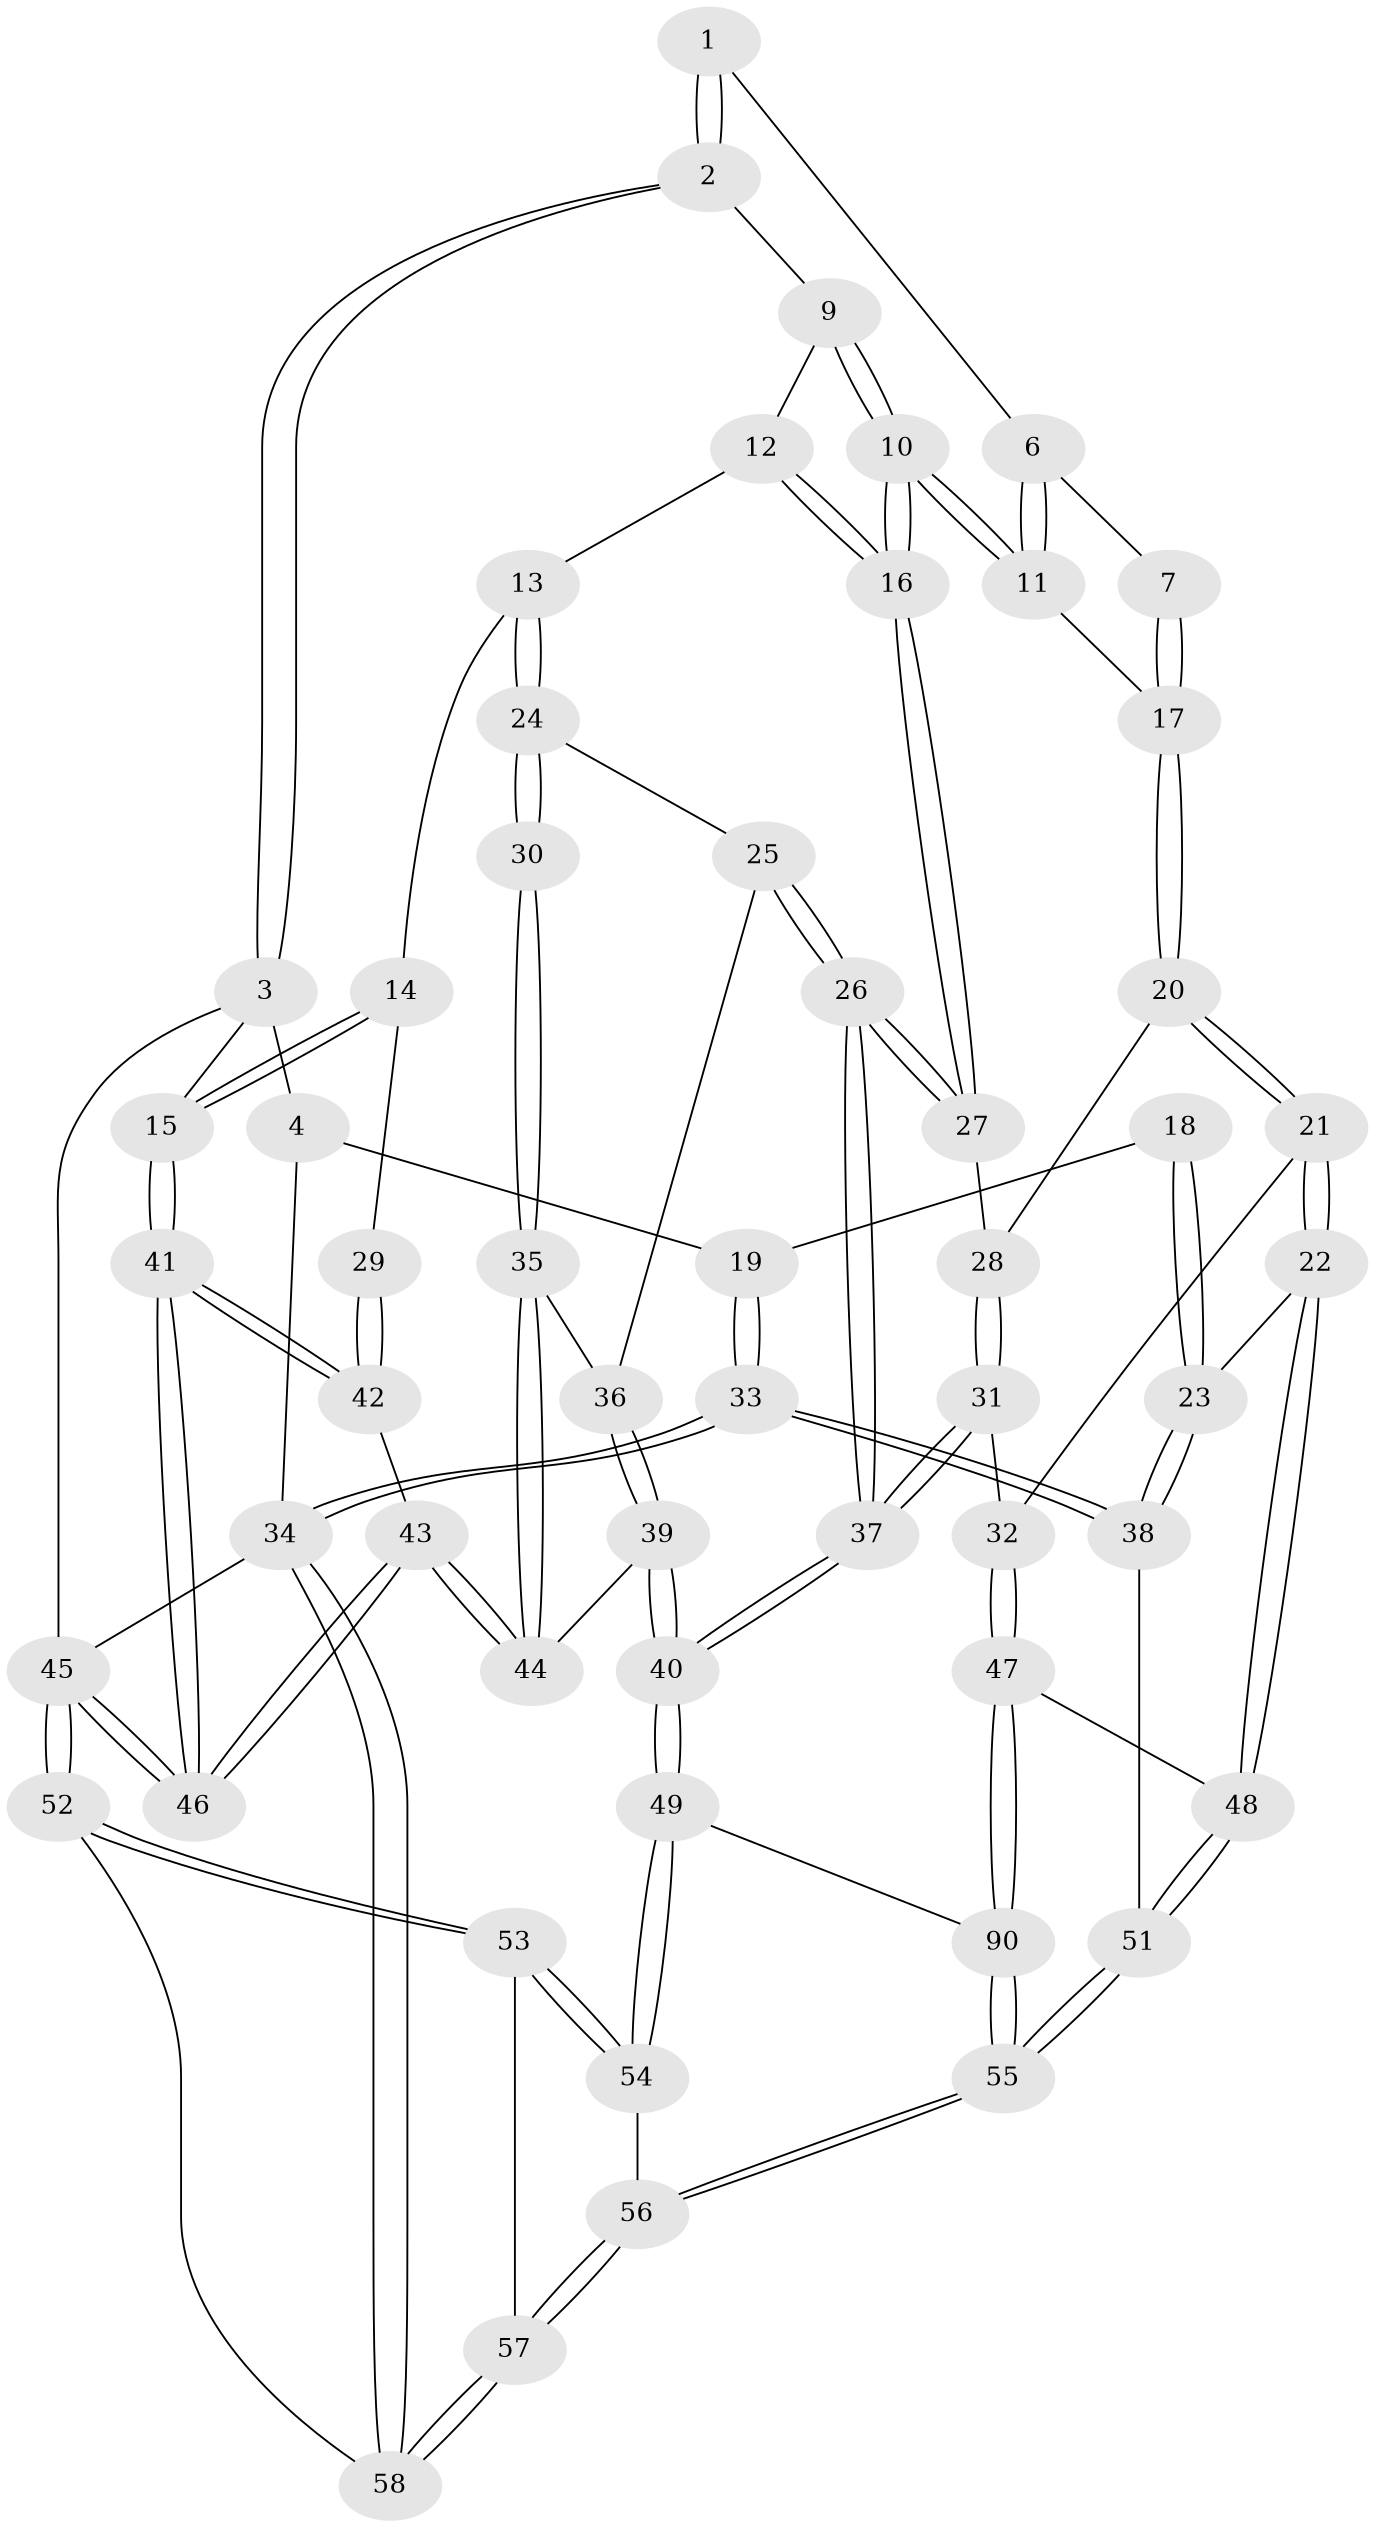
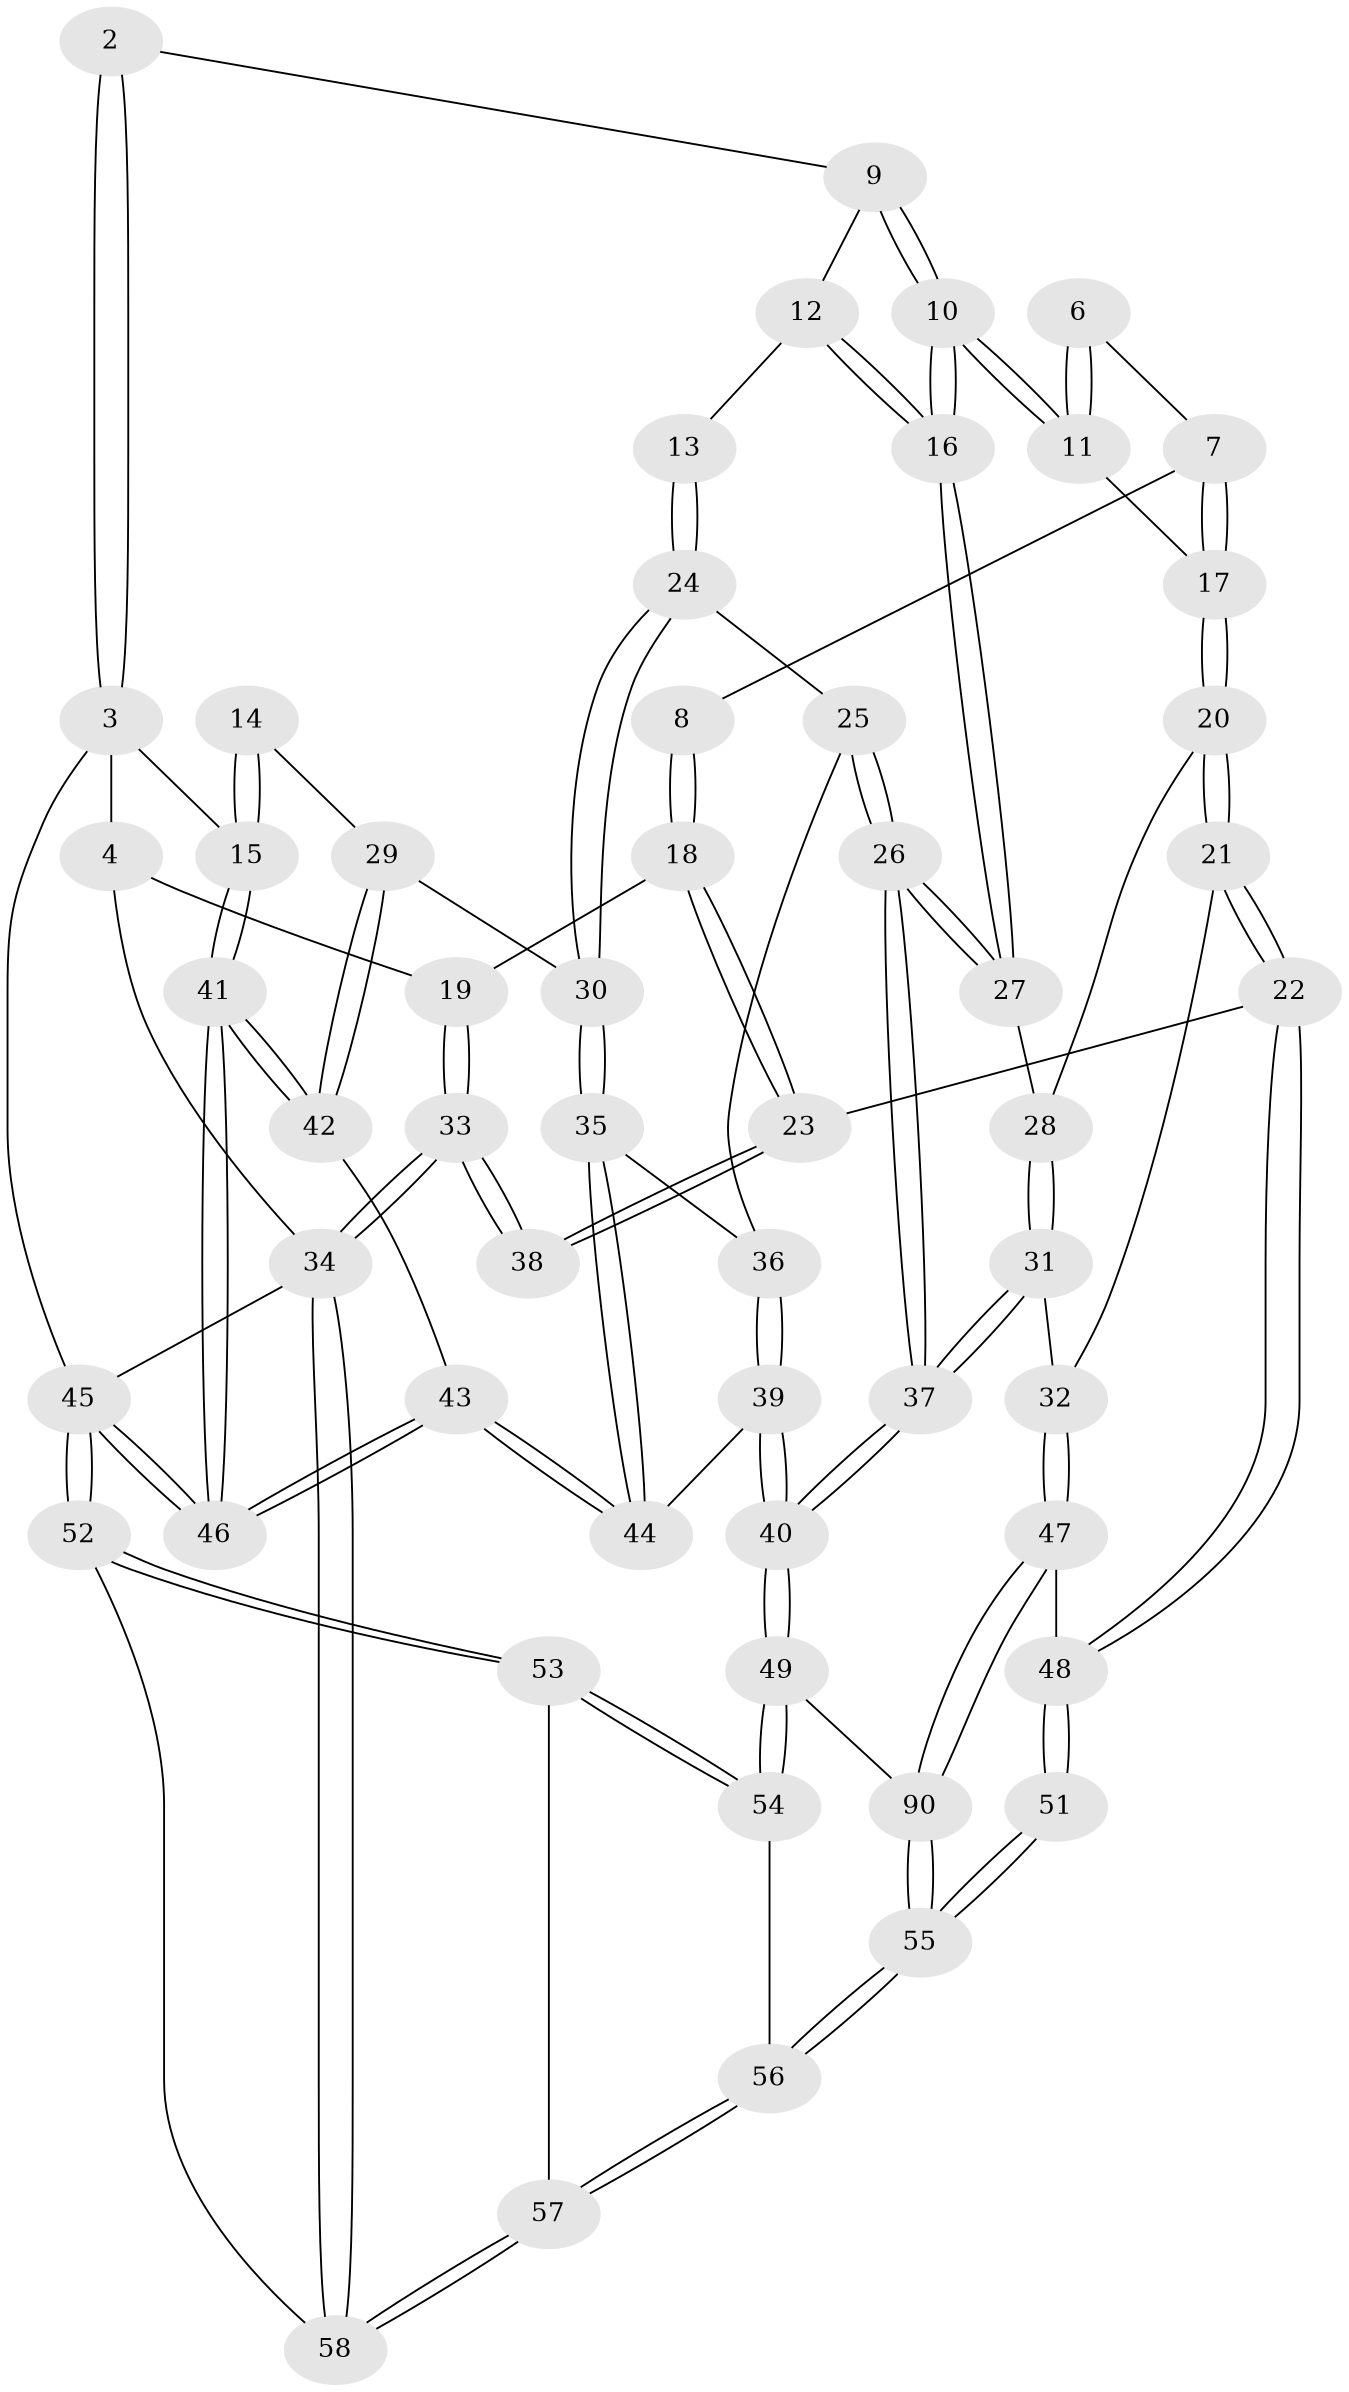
(709, 41) -> none
none -> (683, 720)
(431, 779) -> none
none -> (487, 924)
(1139, 1730) -> none
